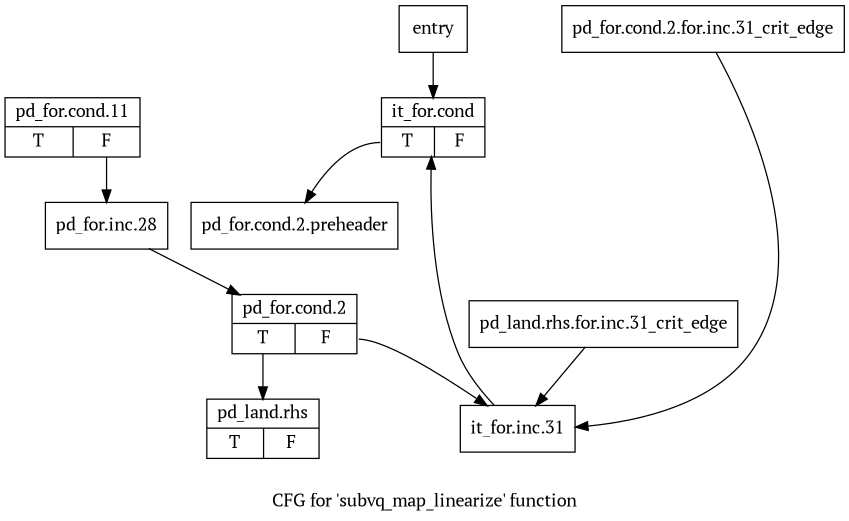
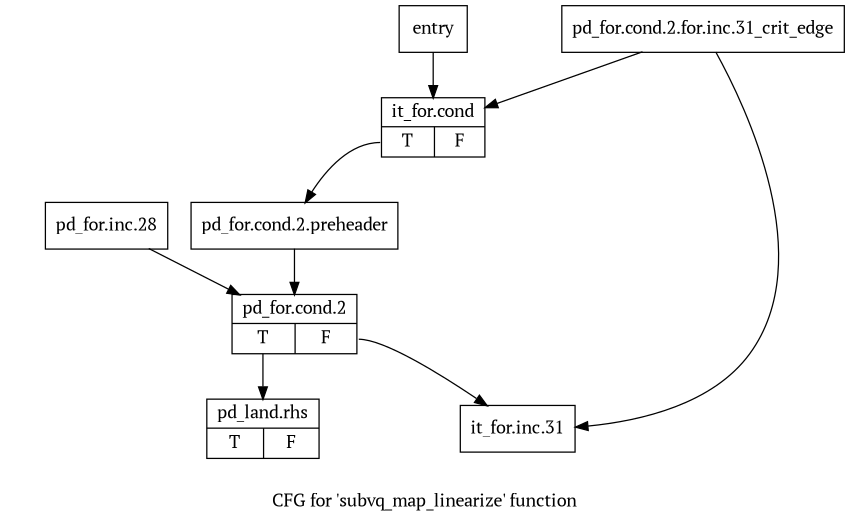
(73, 127) -> none
none -> (294, 266)
(441, 294) -> (570, 78)
(603, 324) -> none
